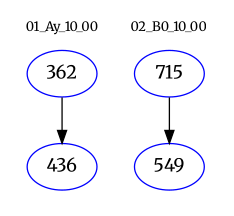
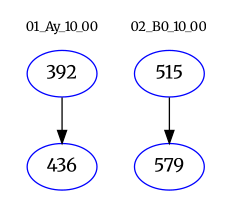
(62, 74) -> (62, 74)
(169, 74) -> (169, 74)
(169, 167) -> (169, 167)
